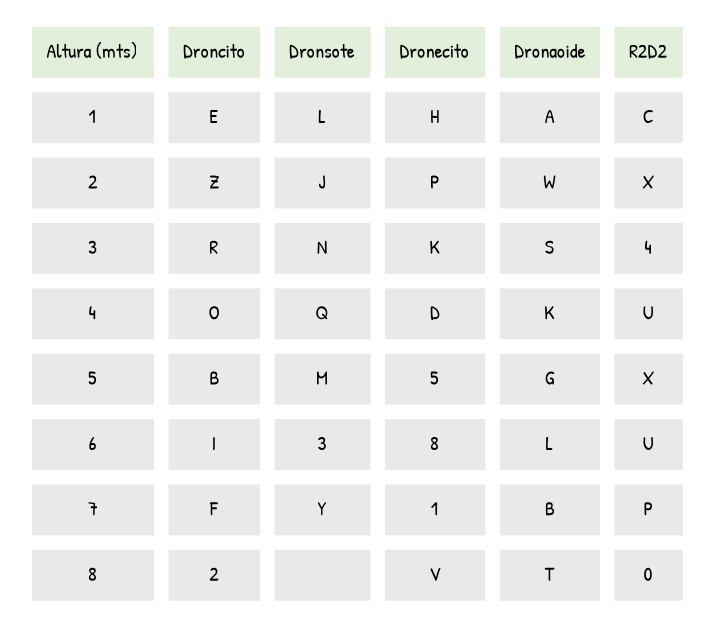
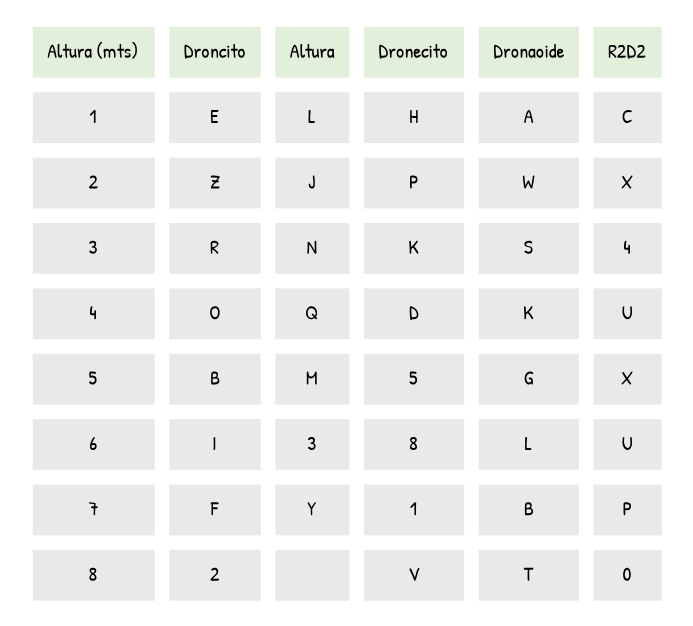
(323, 52) -> (312, 52)
